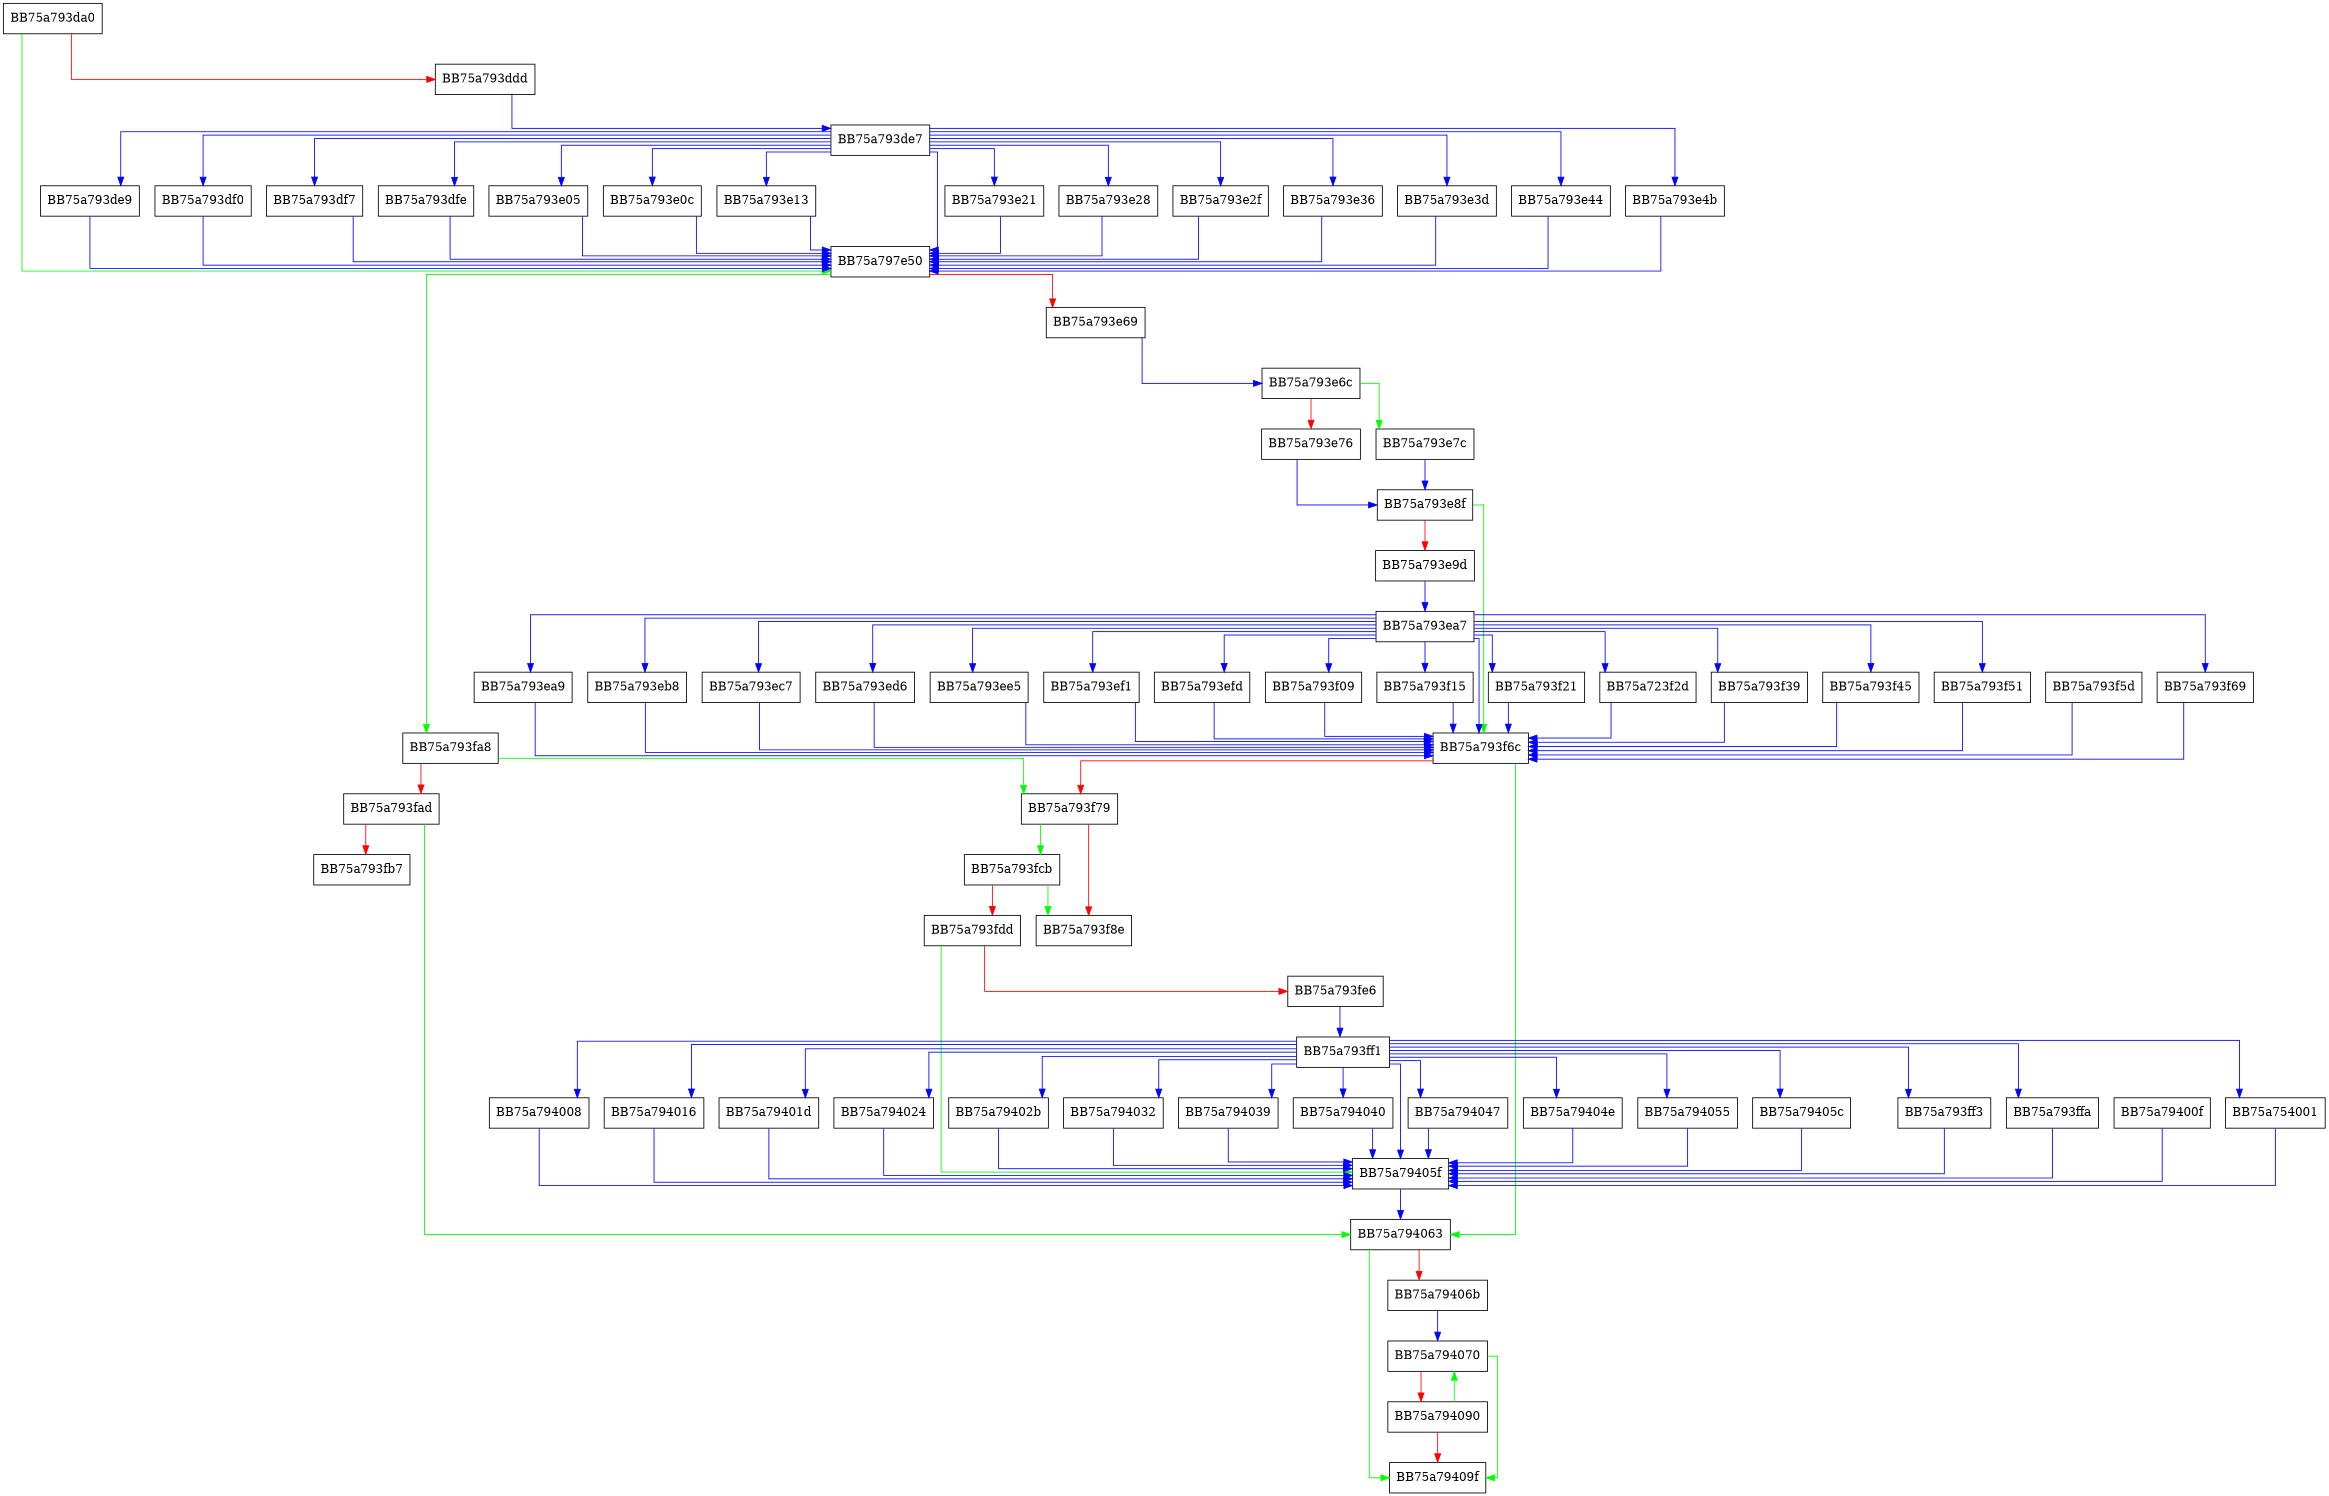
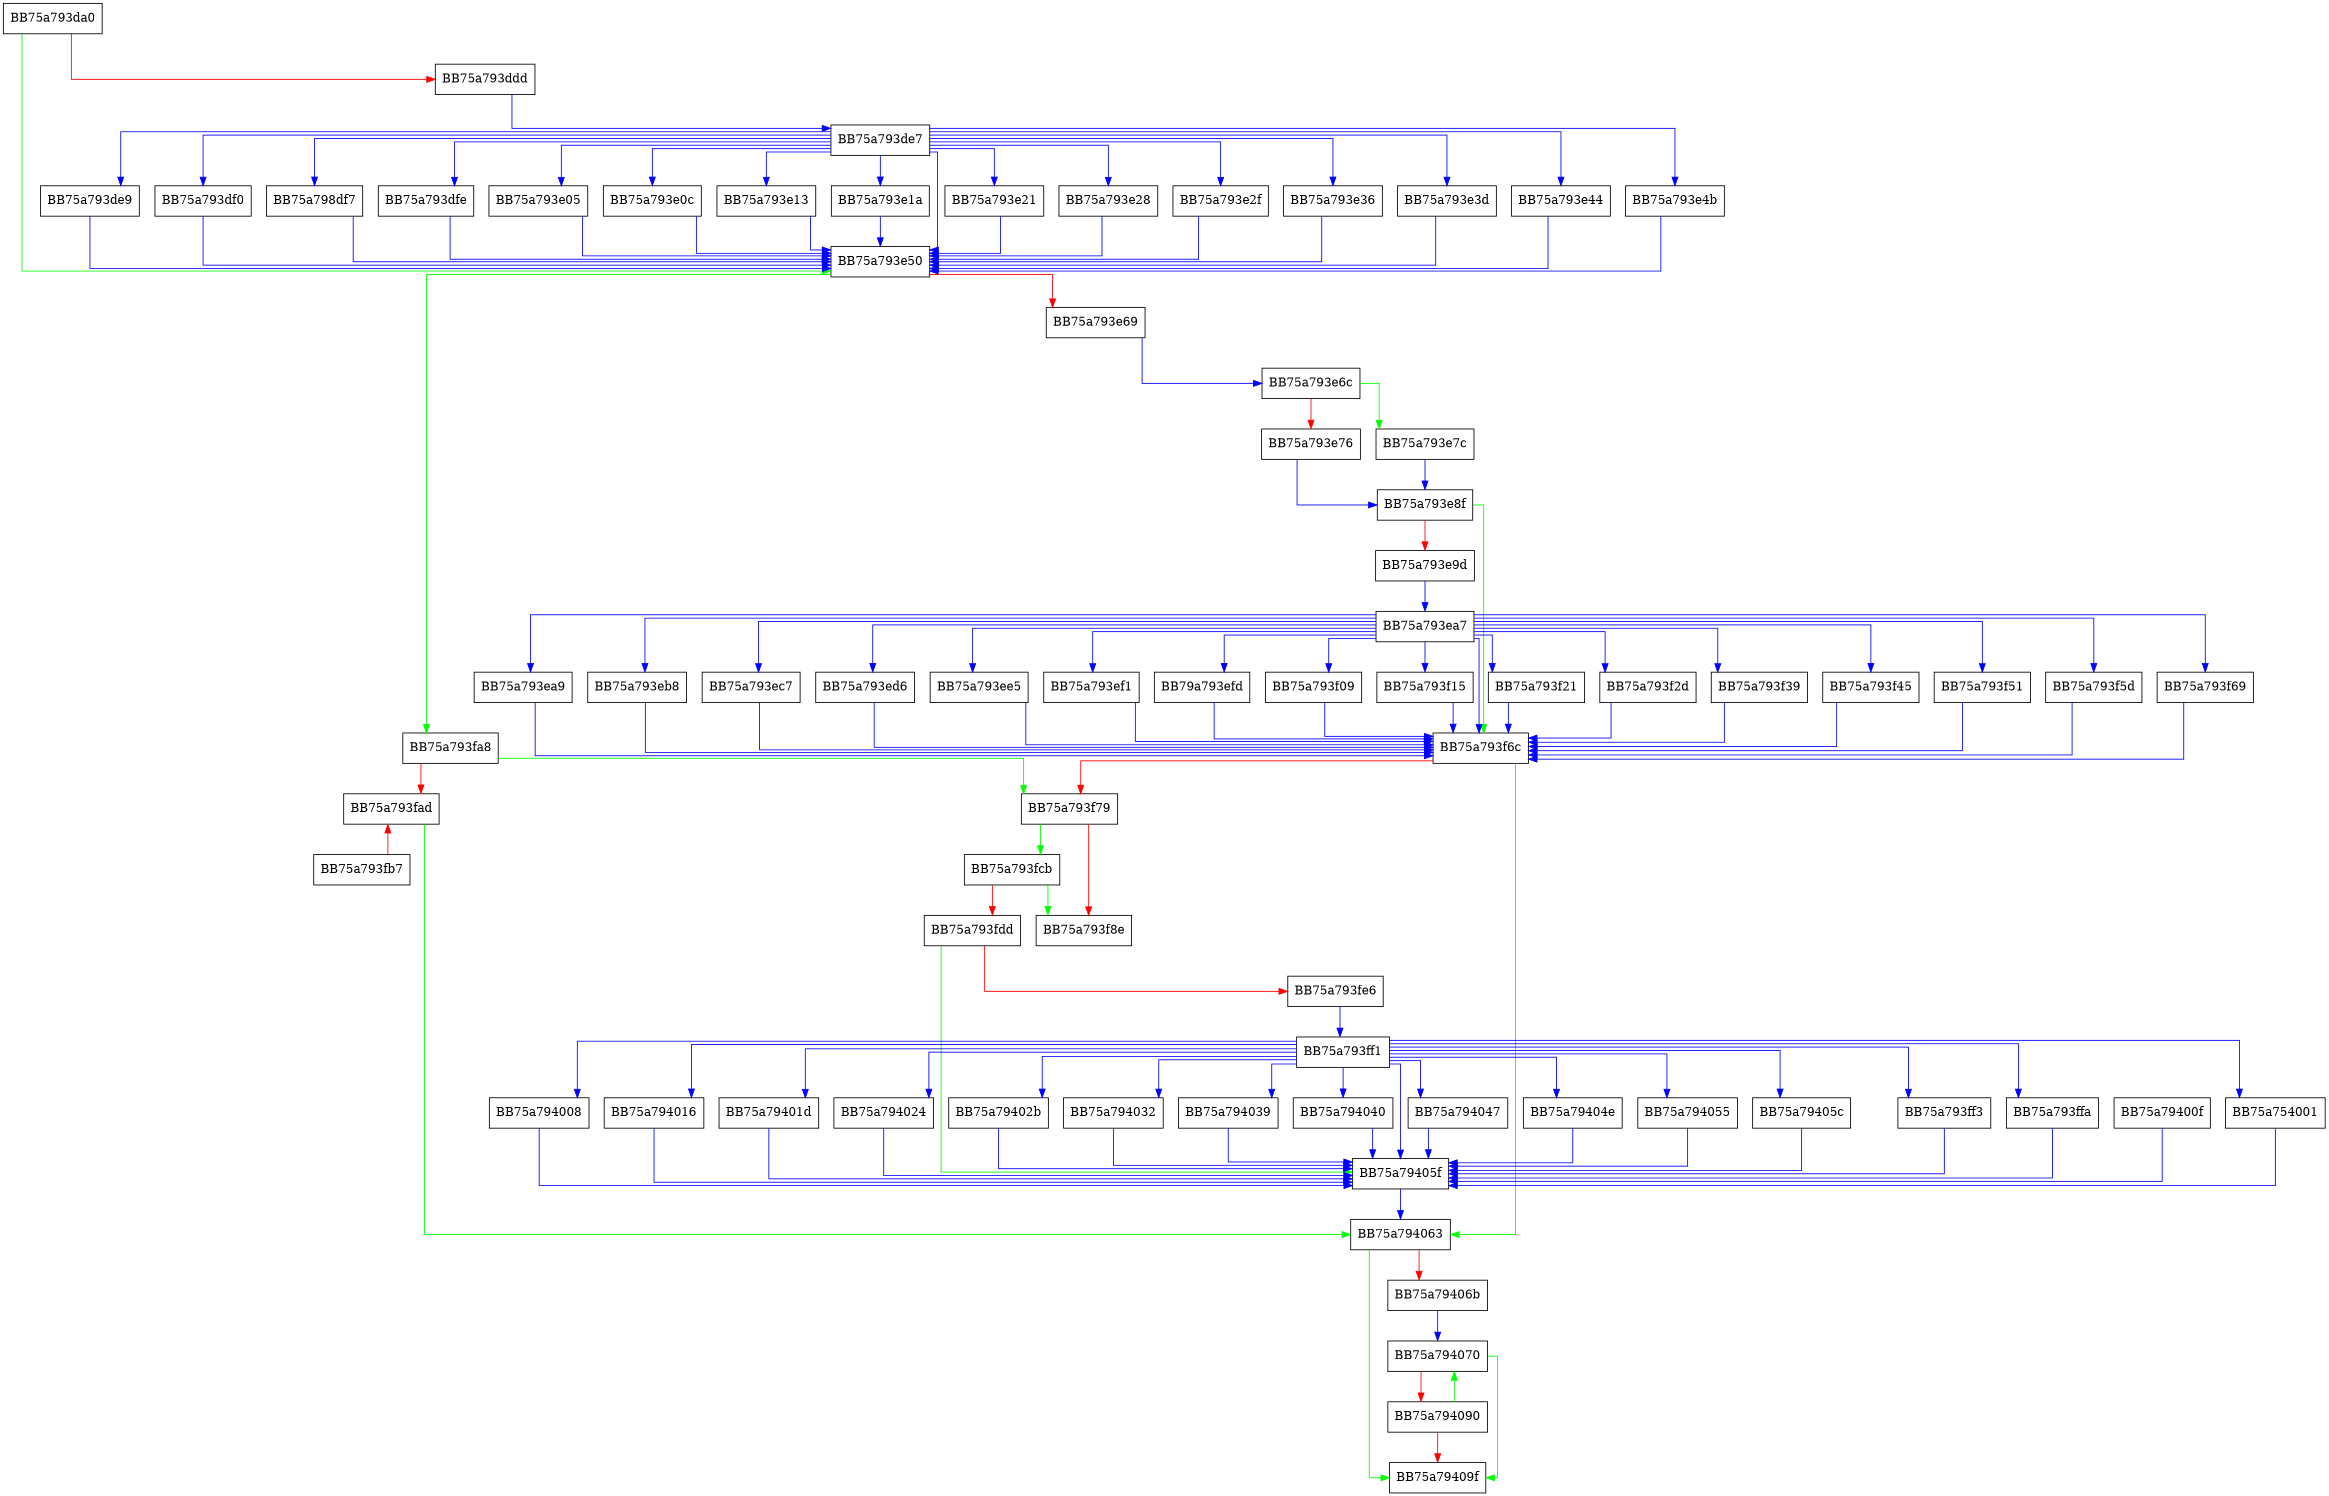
(315, 201) -> (315, 201)
none -> (880, 201)
(880, 262) -> (880, 262)
none -> (1807, 618)
(1202, 687) -> (1202, 687)
(1648, 687) -> (1648, 687)
(366, 835) -> (388, 844)
